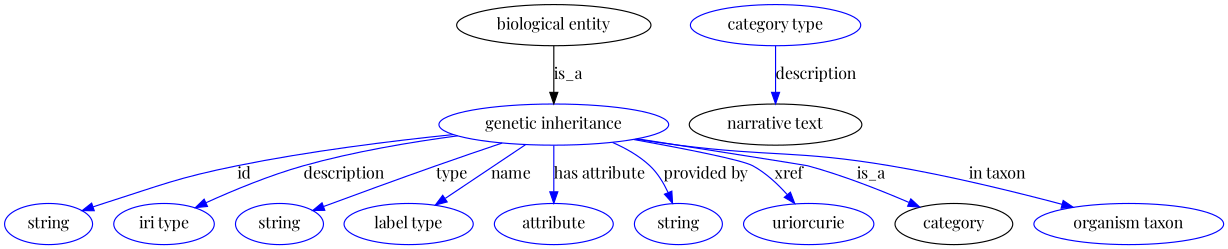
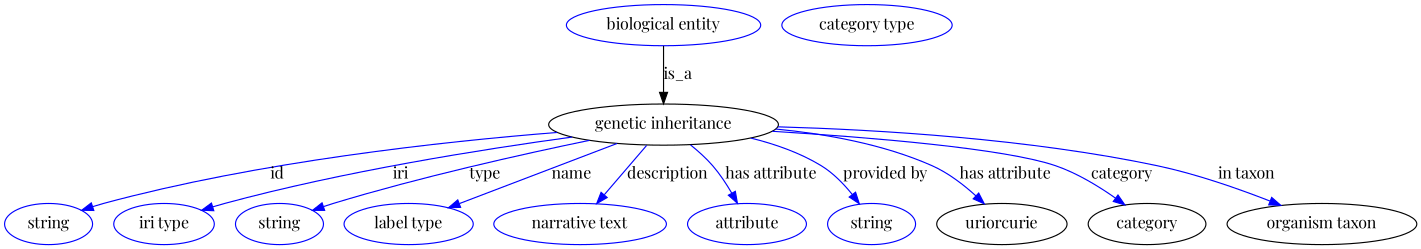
(554, 25) -> (664, 25)
(776, 69) -> (625, 170)
(554, 125) -> (664, 125)
(776, 125) -> (580, 224)
(344, 174) -> (401, 174)
(789, 174) -> (1005, 174)
(871, 174) -> (1122, 174)
(809, 224) -> (1002, 224)
(1129, 224) -> (1322, 224)
